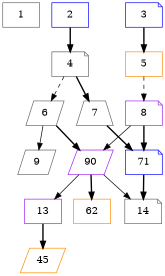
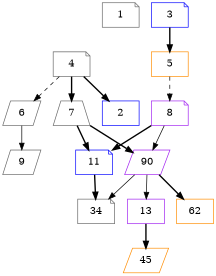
(21, 15) -> (121, 15)
(70, 36) -> (94, 86)
(65, 135) -> (108, 137)
(144, 162) -> (94, 162)
(143, 211) -> (96, 211)
